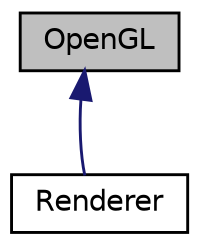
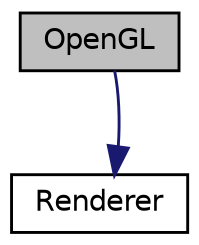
(80, 138) -> (119, 108)
